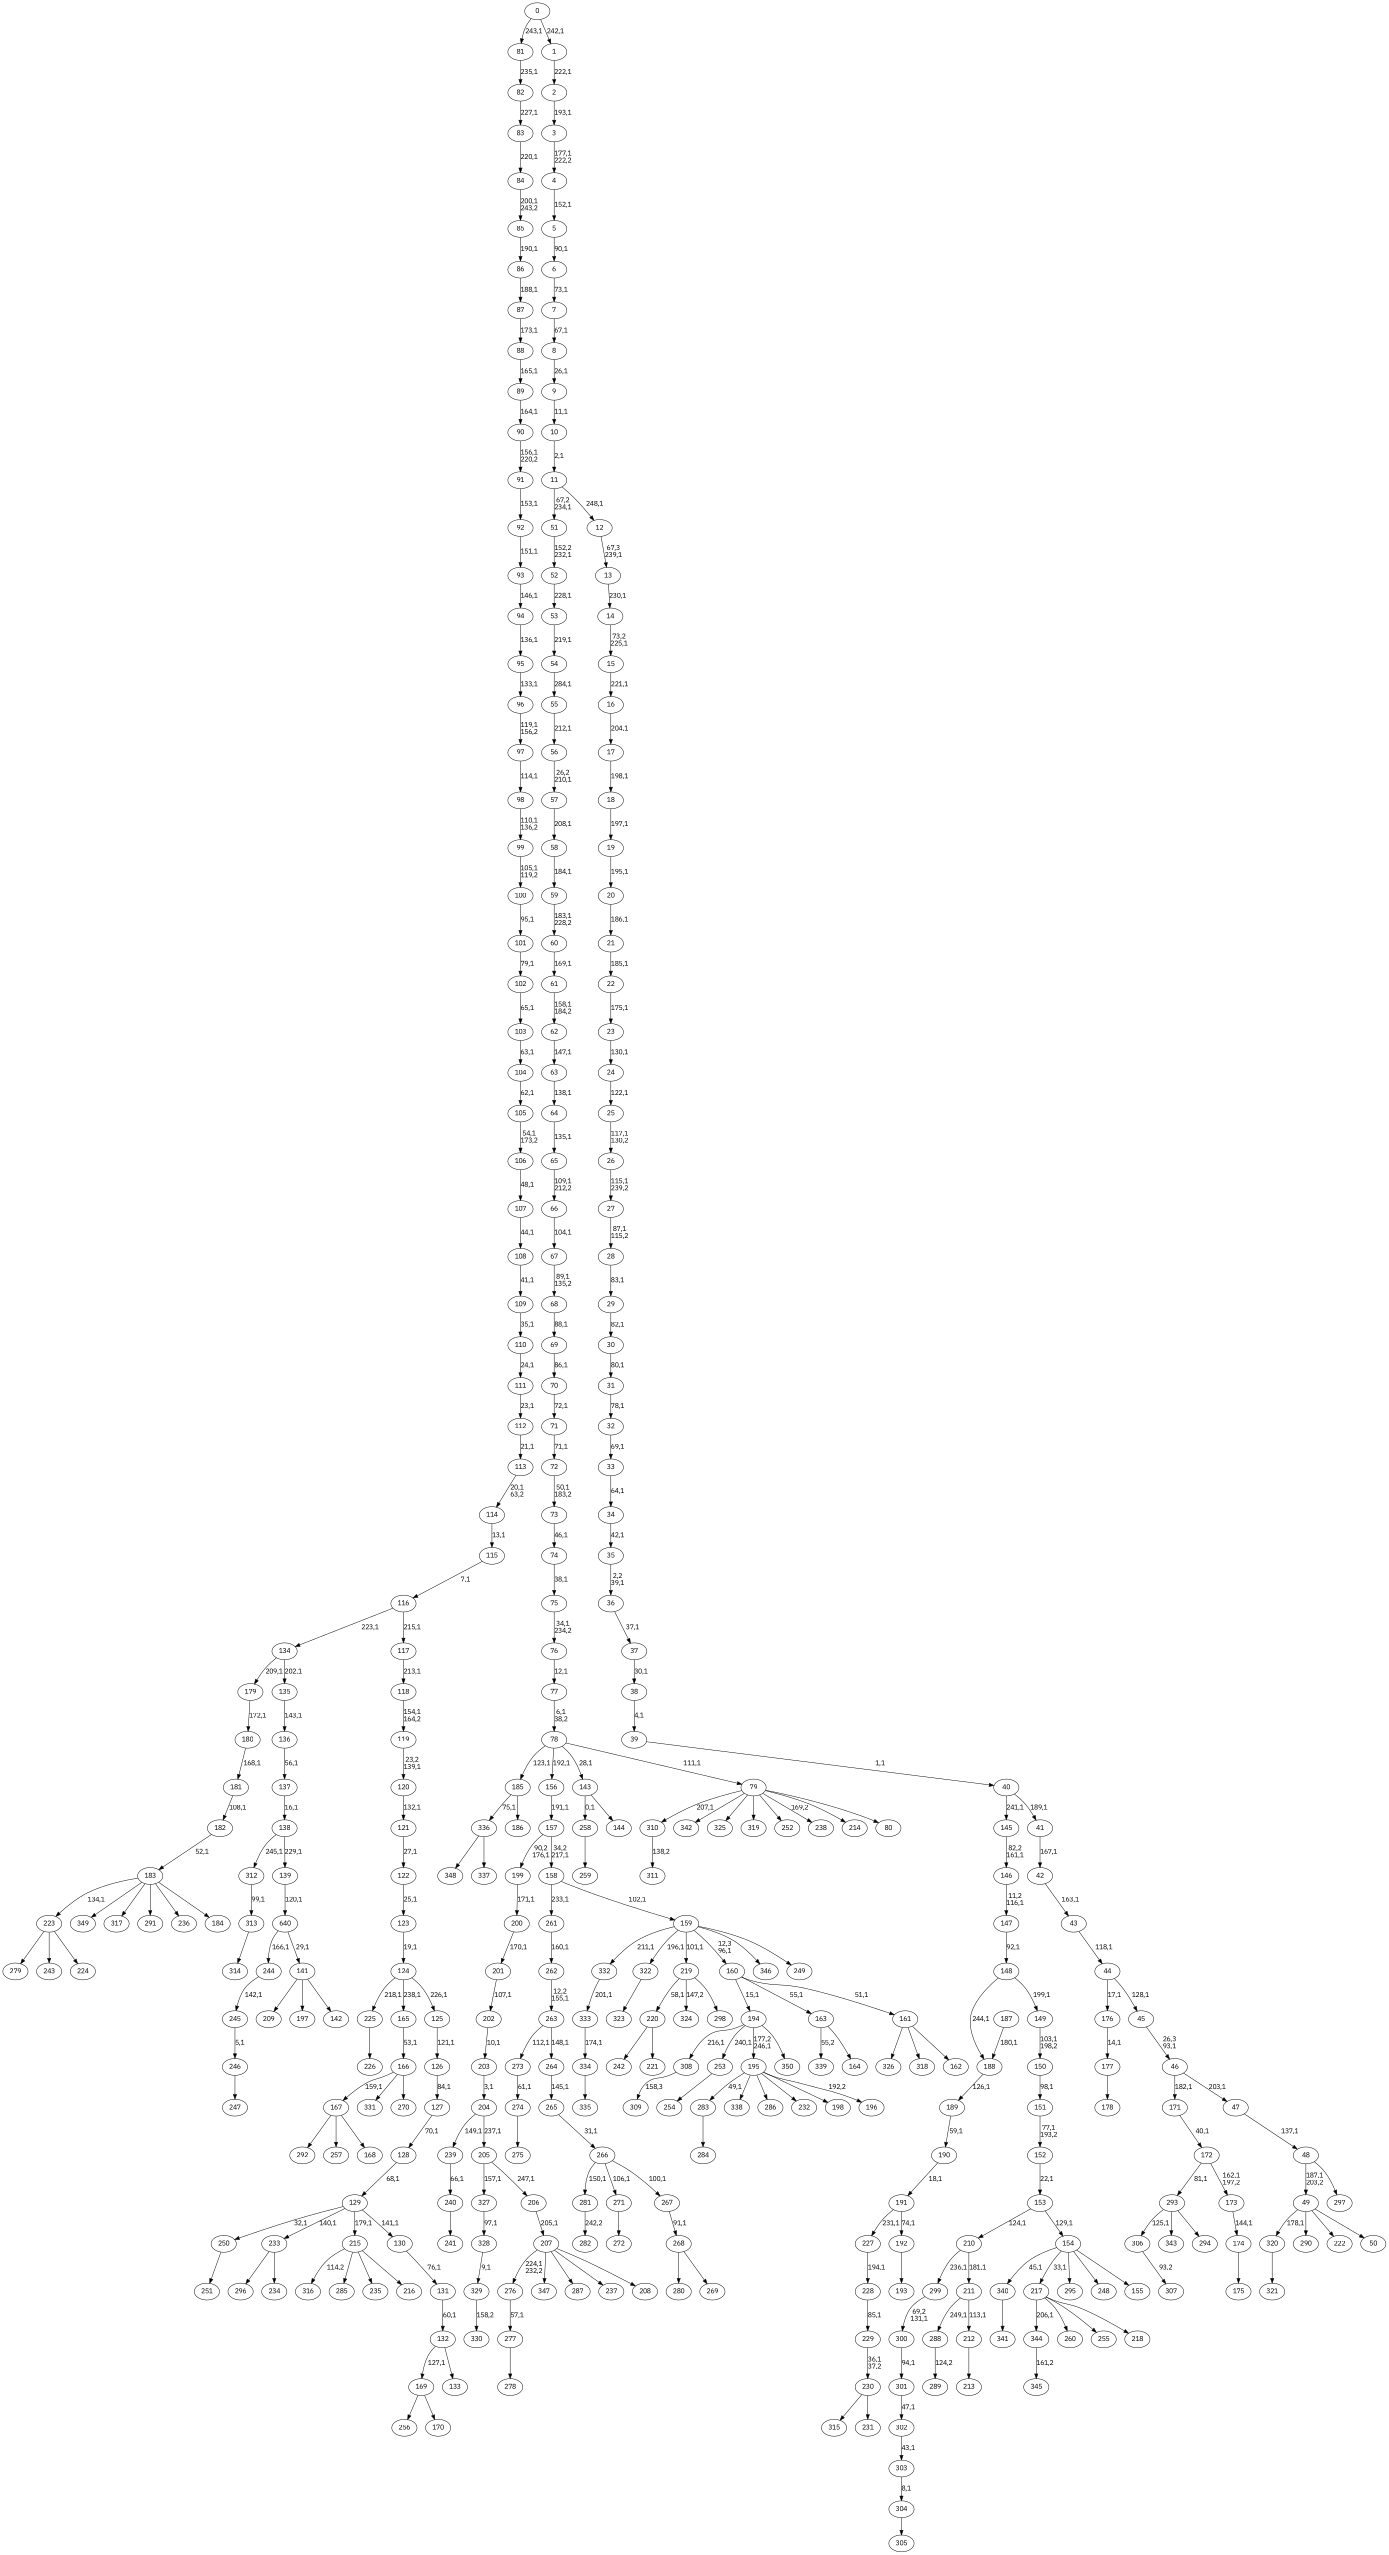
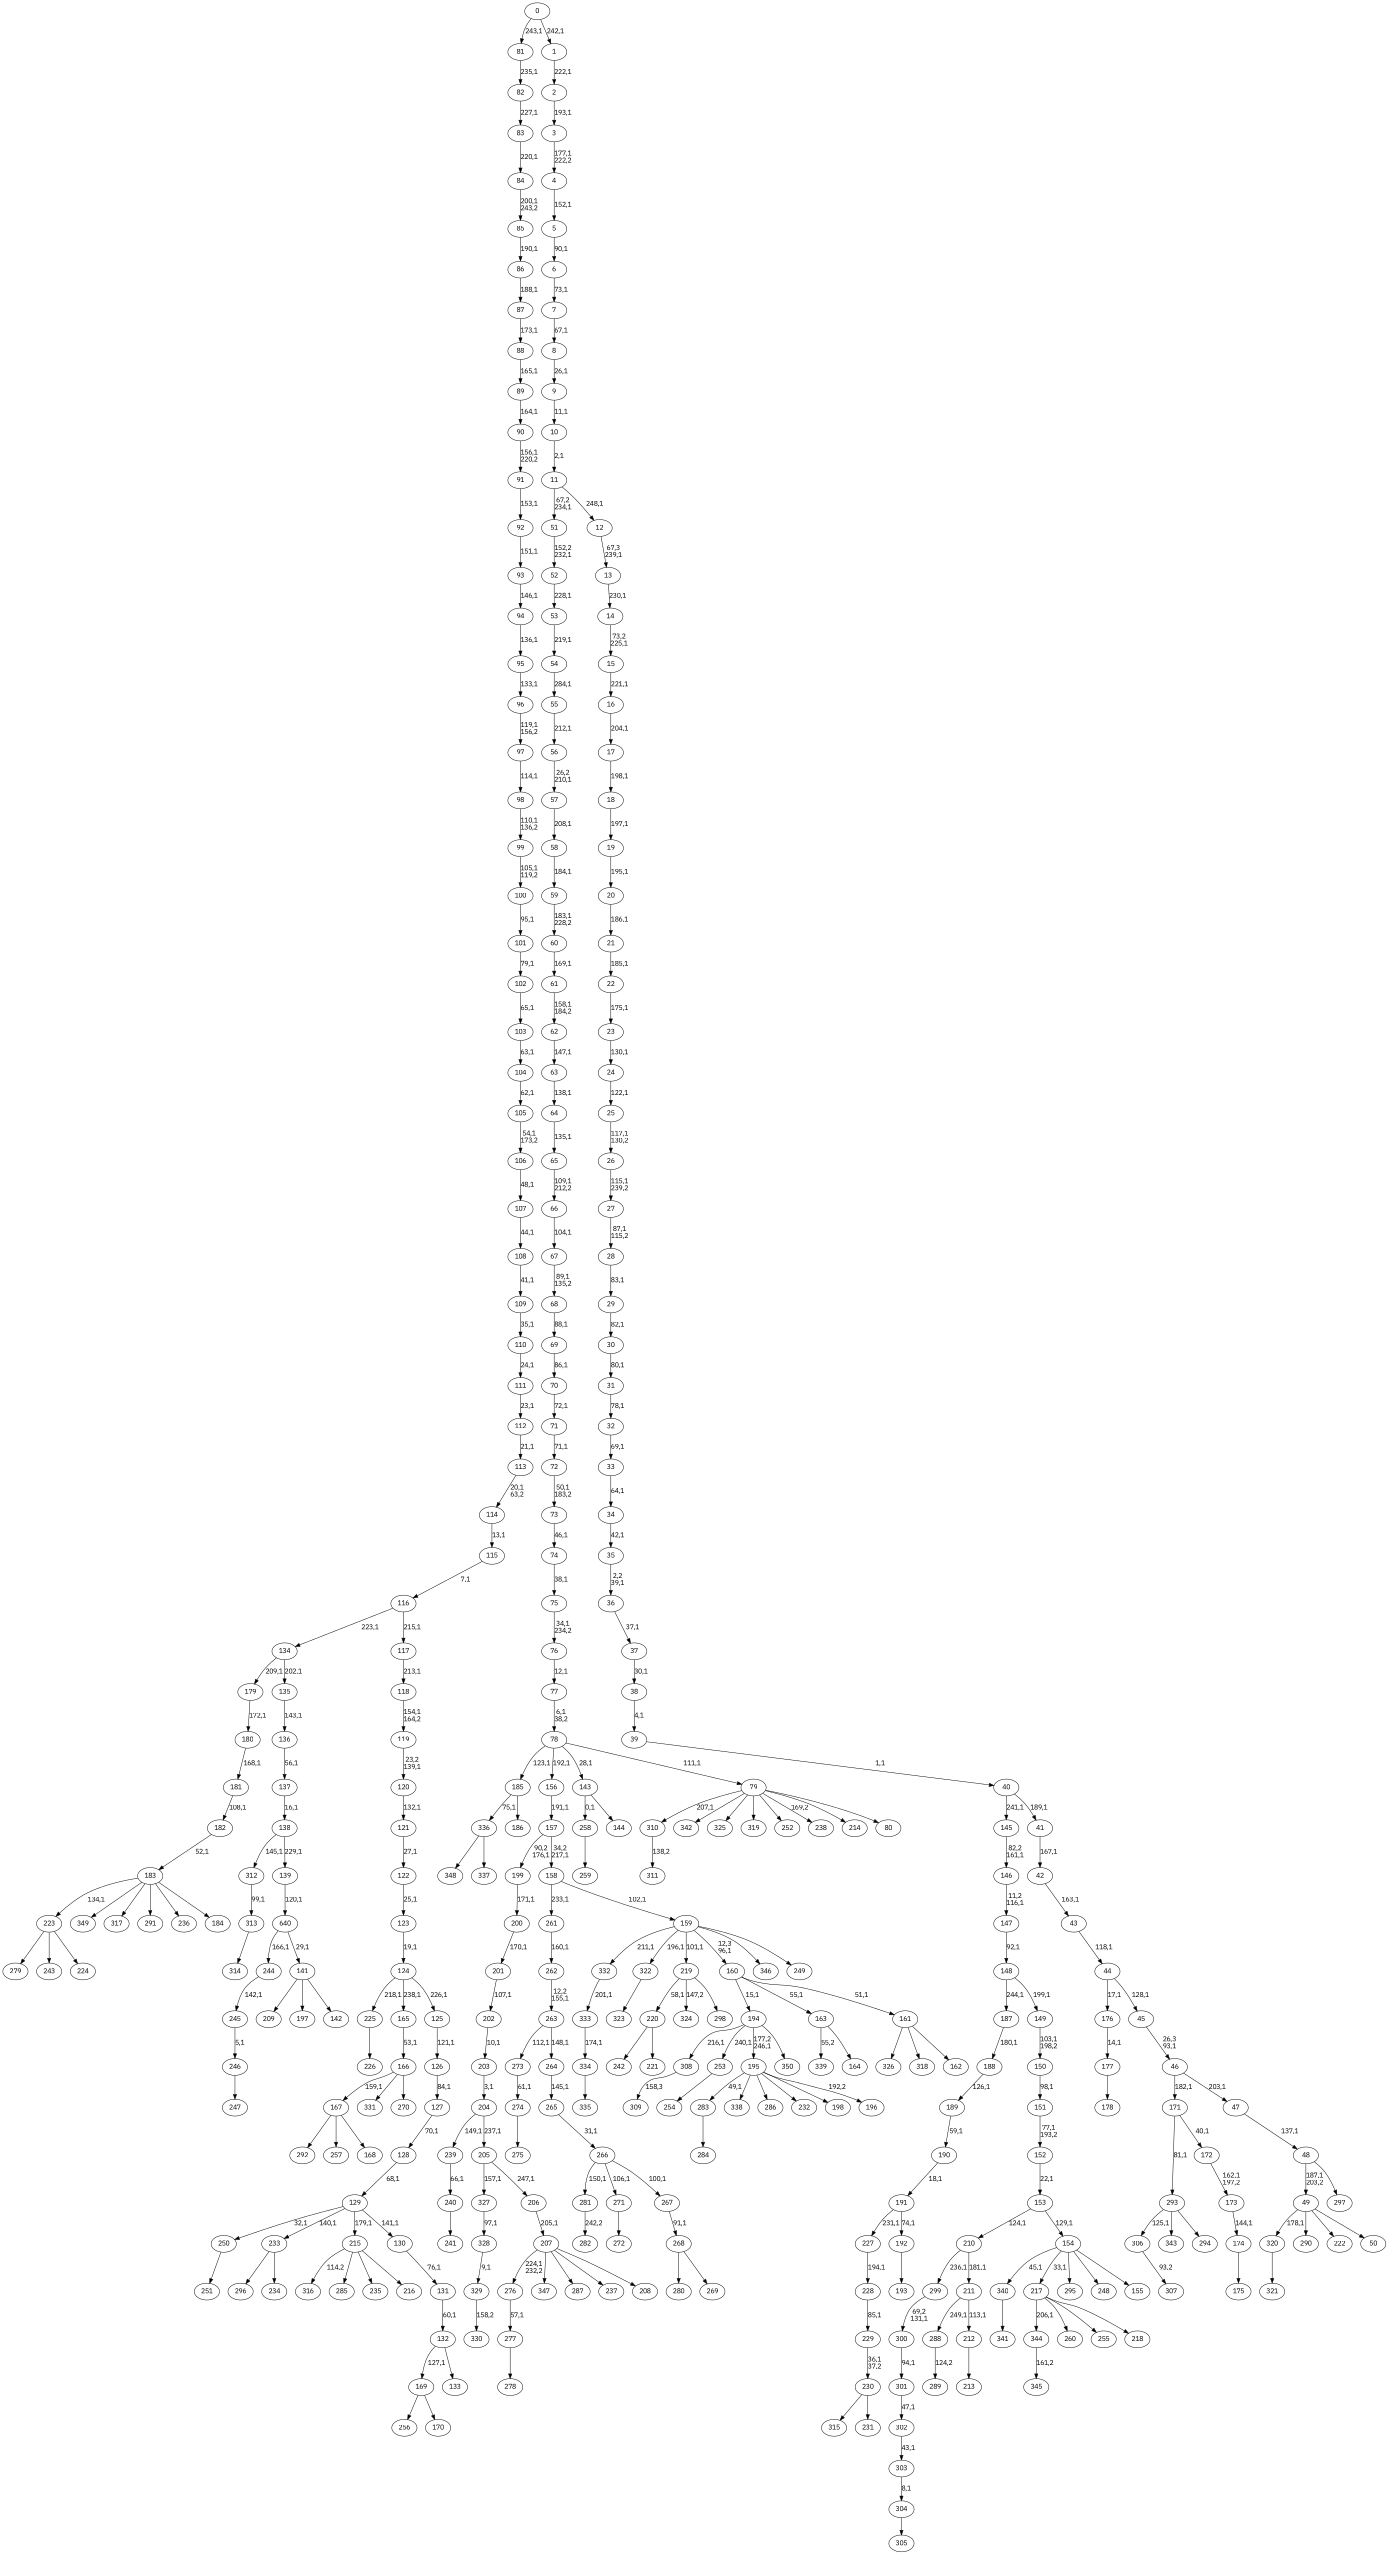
(274, 1852) -> (274, 1852)
(972, 2013) -> (1006, 1993)
(1191, 2177) -> (1173, 2153)
